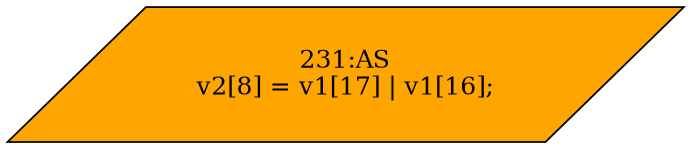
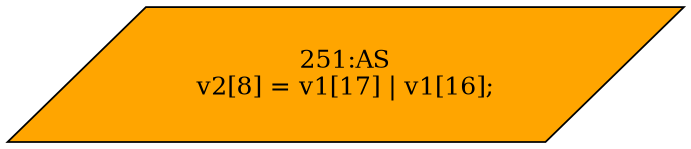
(346, 75) -> (346, 75)
